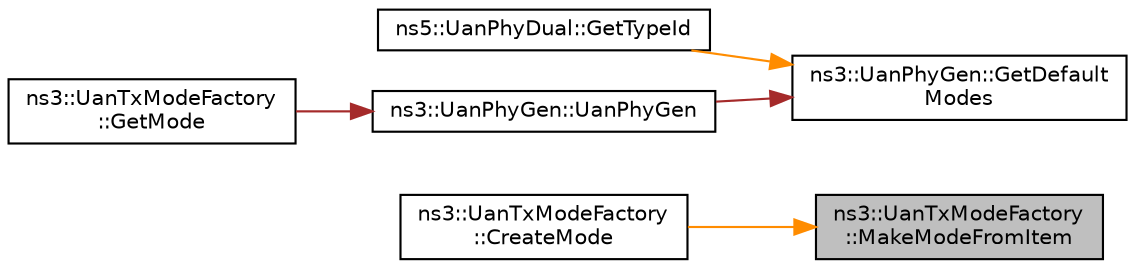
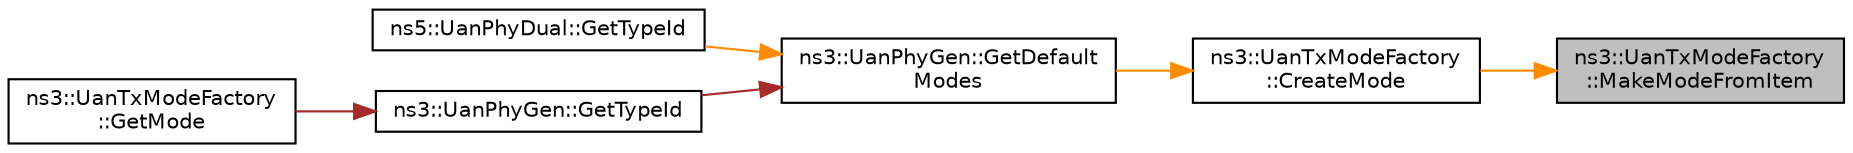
none -> (1143, 71)
(544, 111) -> (539, 111)
